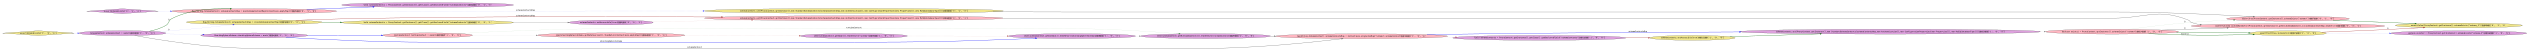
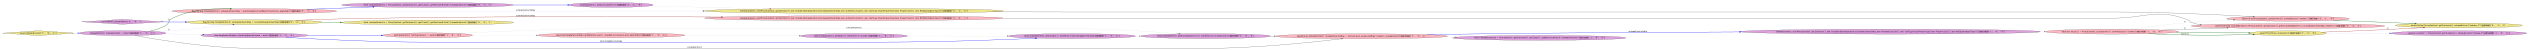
none -> (611, 5)
(122, 11) -> none
none -> (122, 22)
(611, 22) -> none
(1693, 38) -> none
